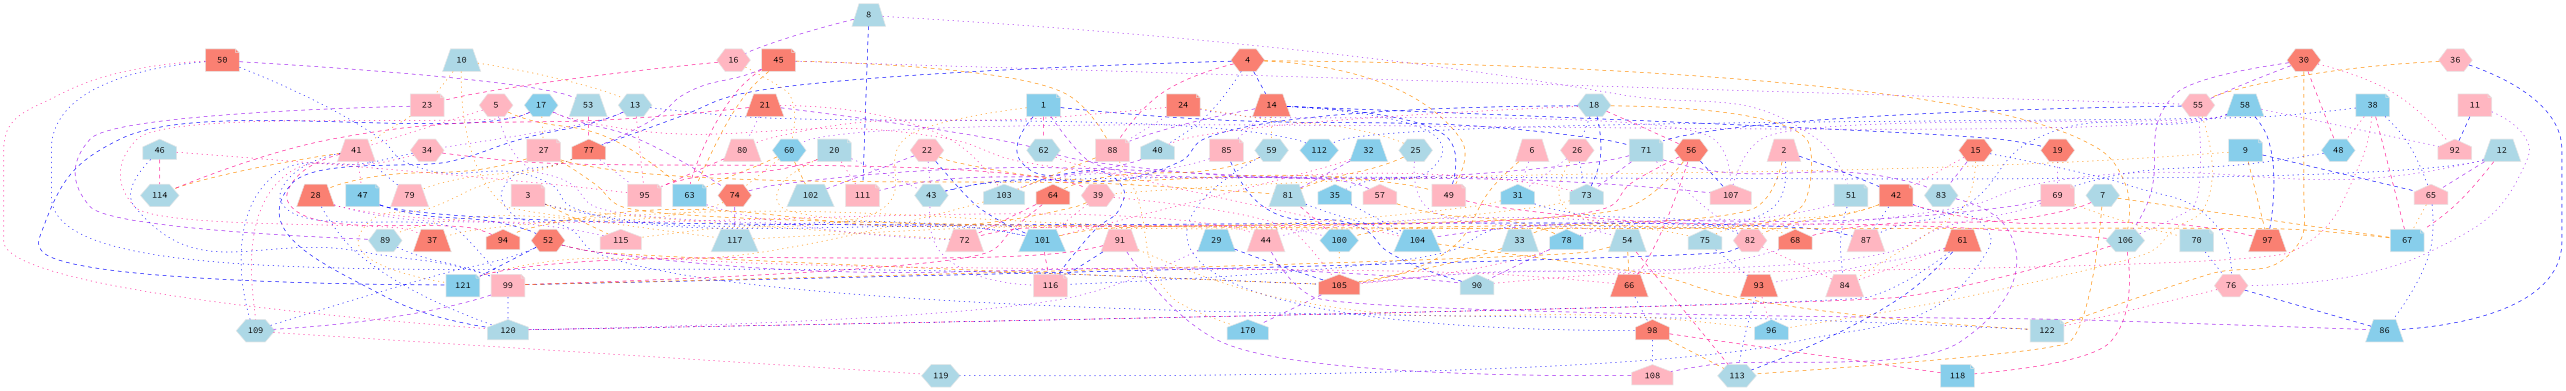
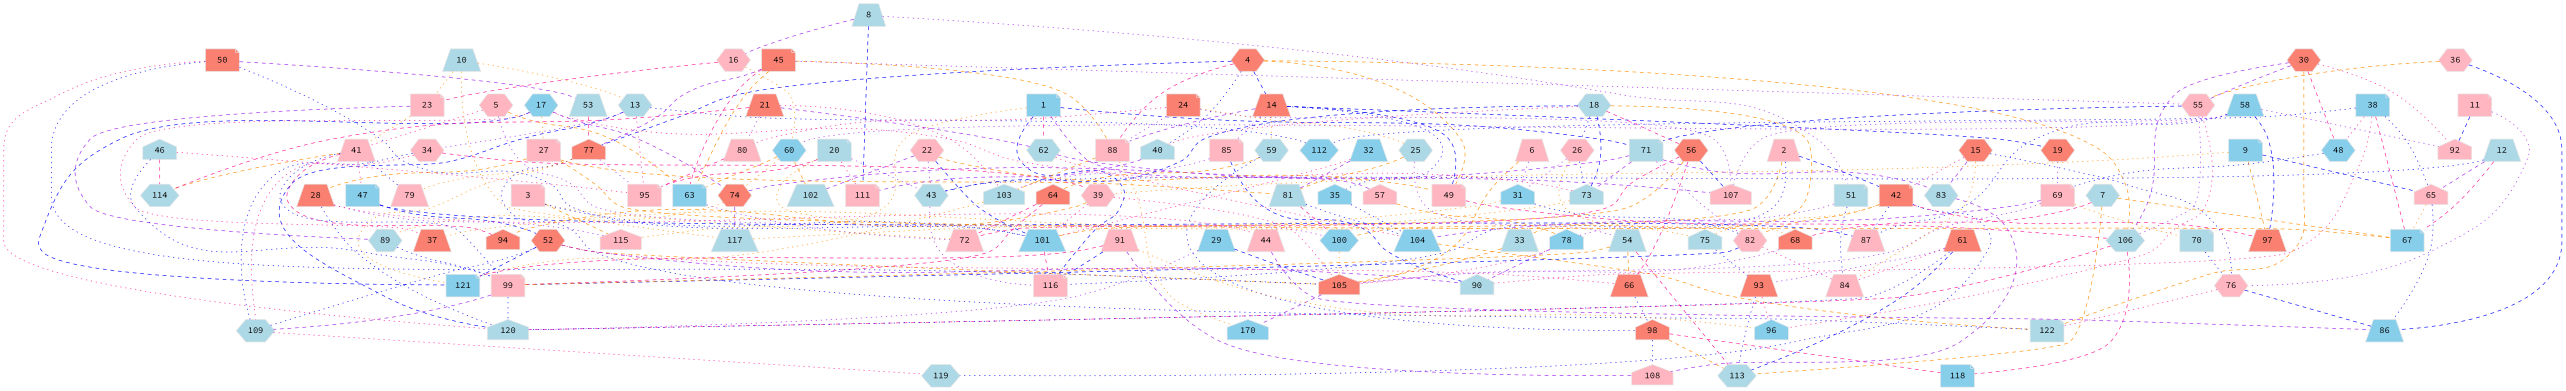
(2003, 194) -> none
(2051, 278) -> (2051, 278)
